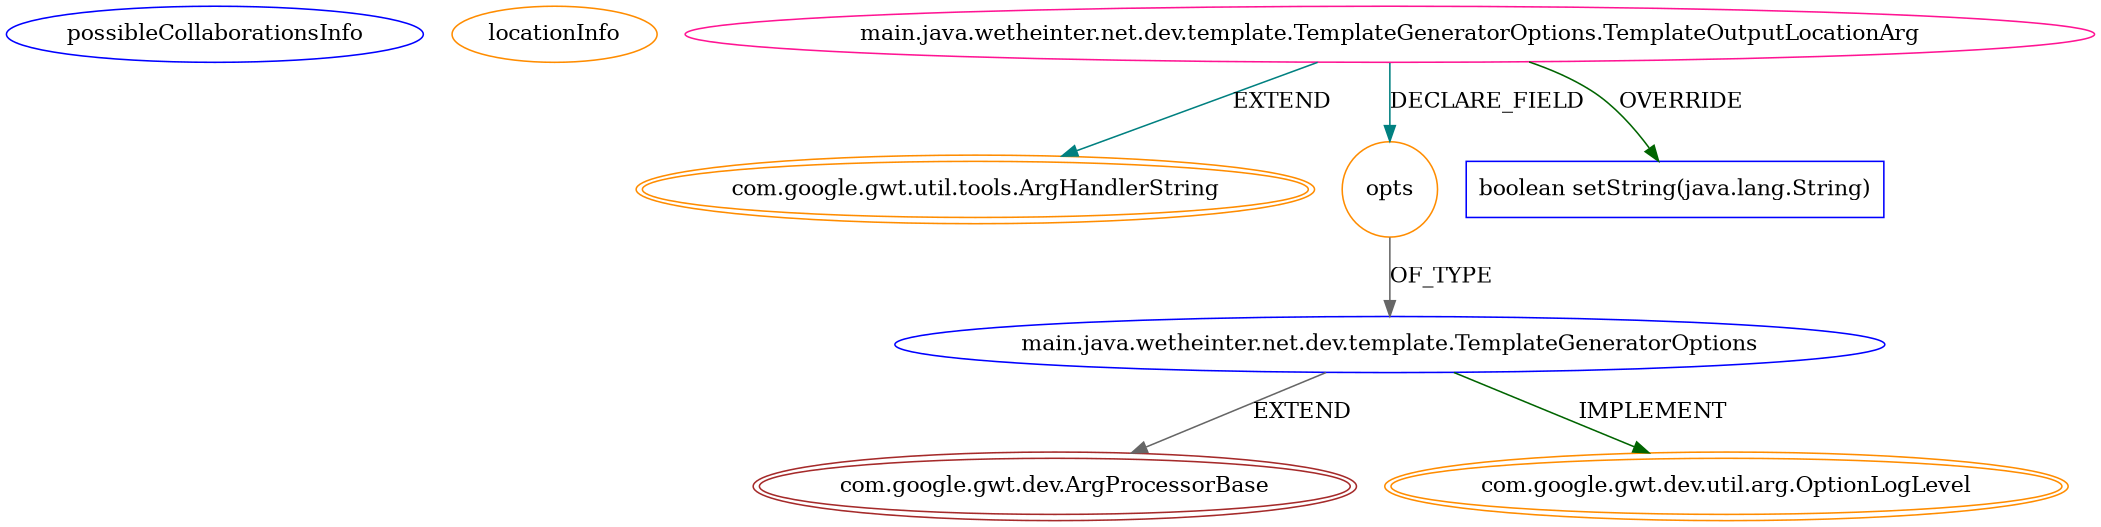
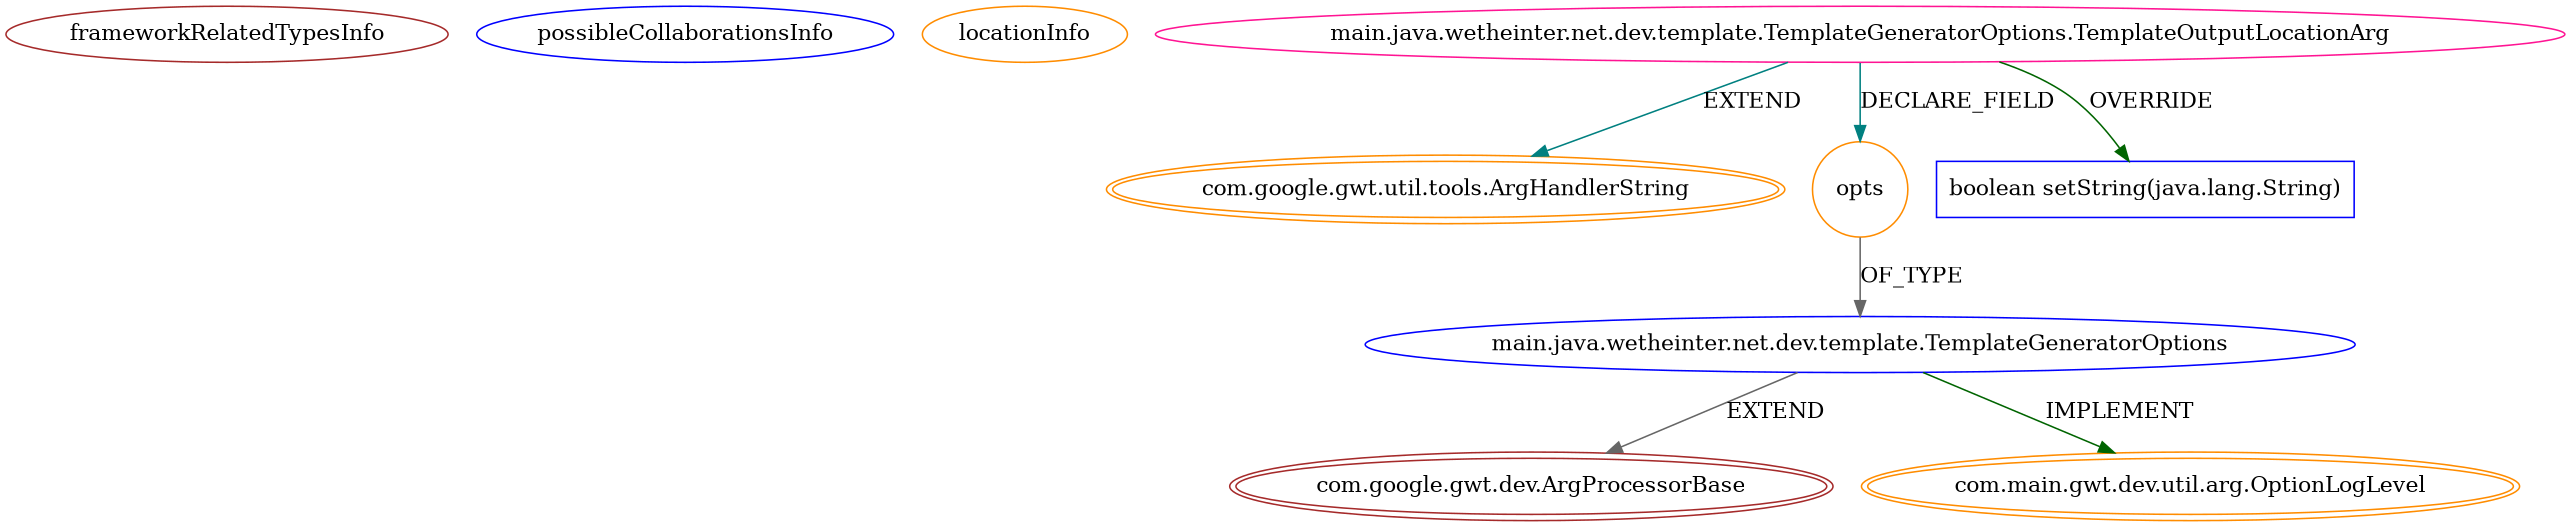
none -> (227, 34)
(1726, 486) -> (2191, 486)
